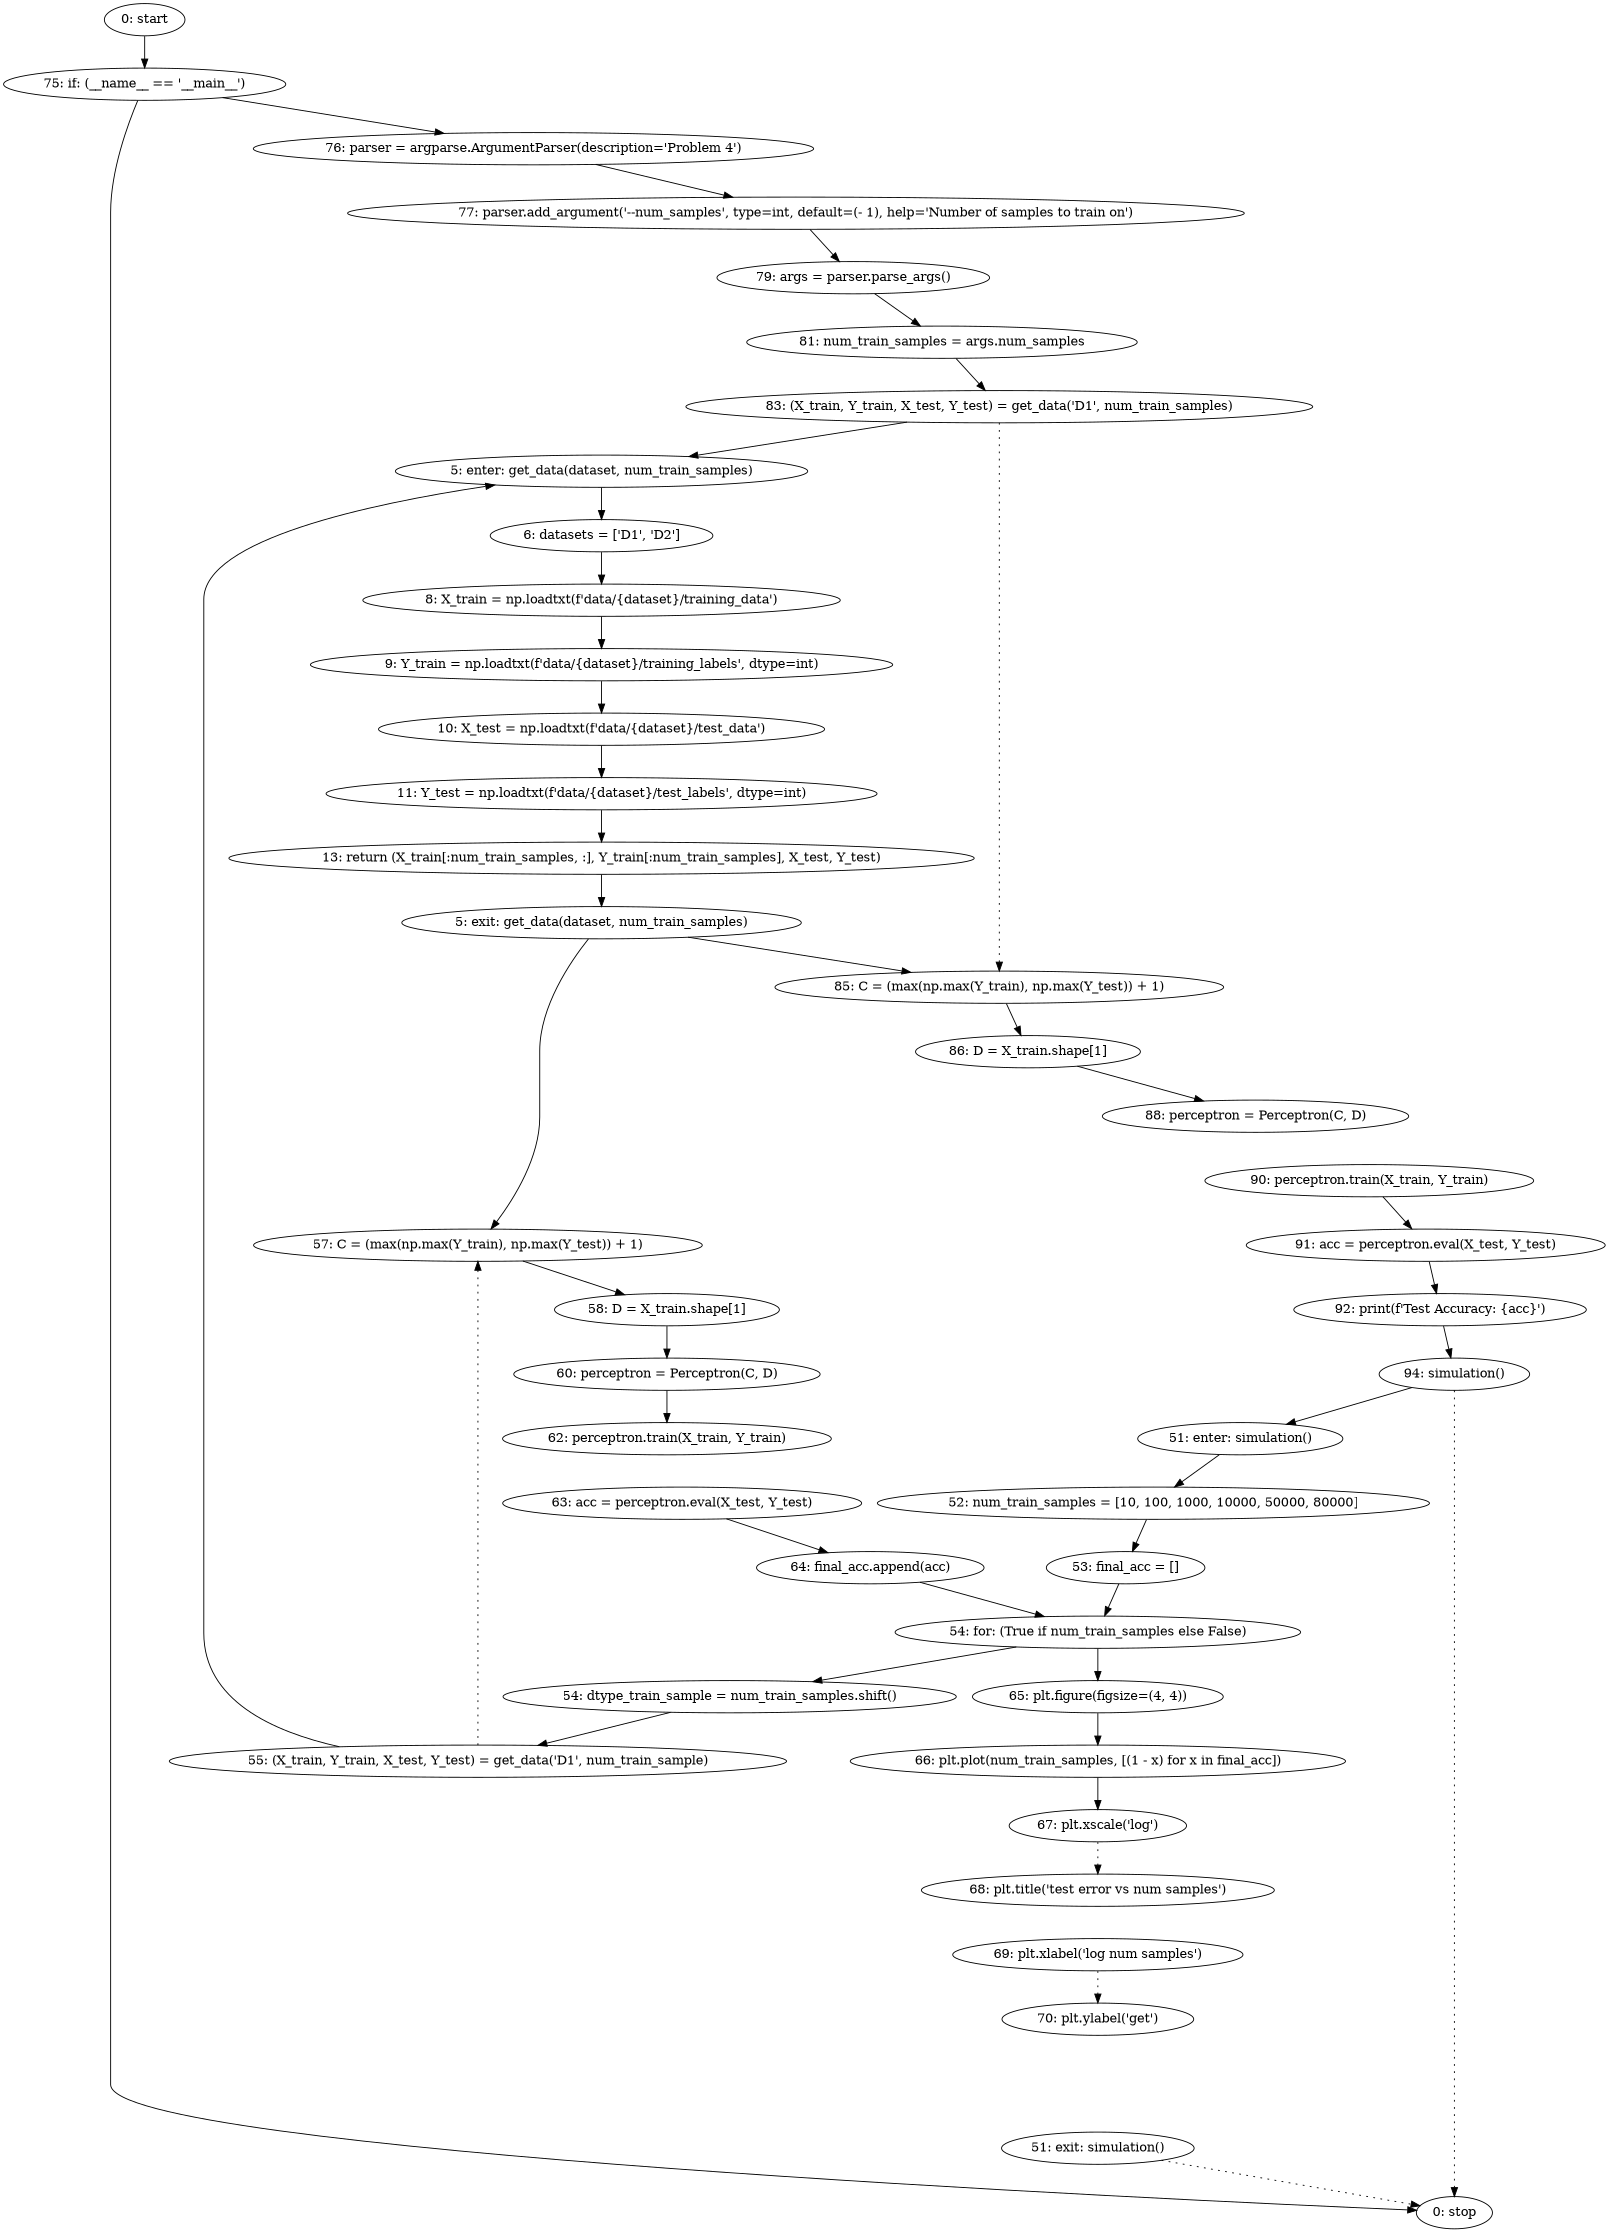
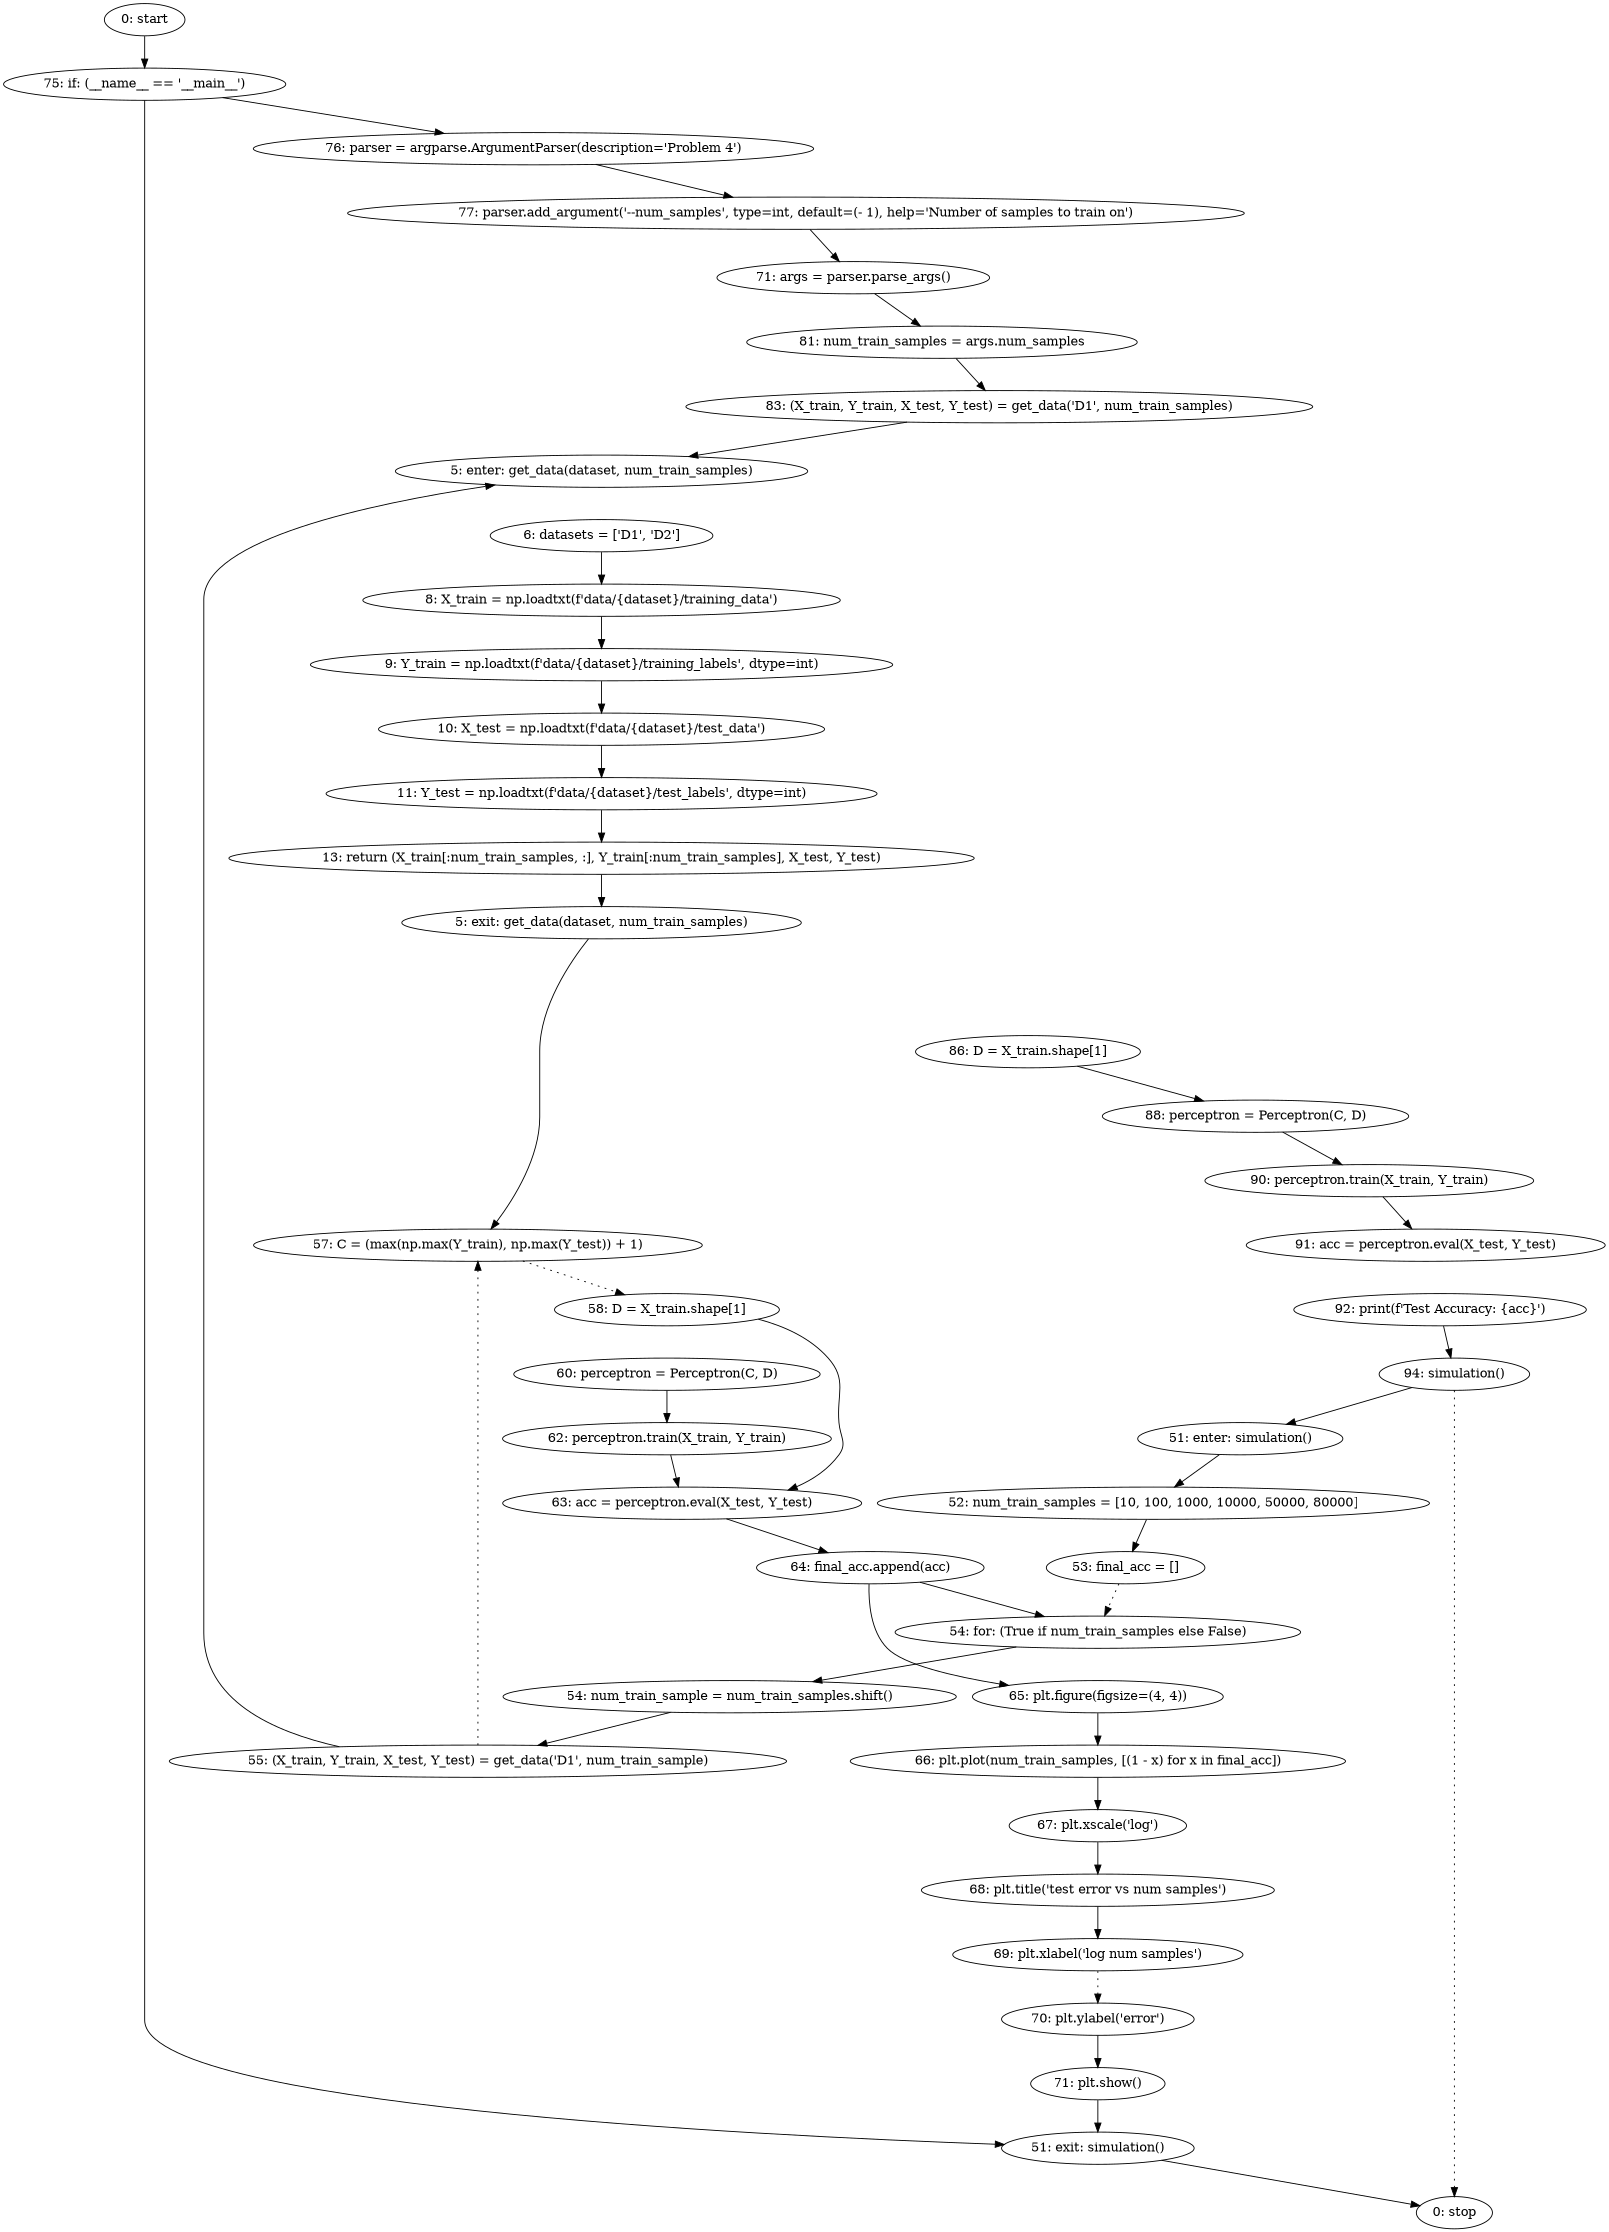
(853, 278) -> (853, 278)
(602, 499) -> none
(999, 987) -> none
none -> (1308, 1146)
(1432, 1273) -> none
(569, 1276) -> (569, 1276)
(667, 1338) -> (840, 1392)
none -> (674, 1467)
(1114, 1596) -> (1114, 1596)
(1098, 1660) -> (905, 1659)
(730, 1697) -> (730, 1697)
(111, 1745) -> (145, 1496)
(1098, 1854) -> (1098, 1854)
none -> (1098, 1918)
(1098, 2019) -> (1098, 2019)
none -> (1098, 2084)
(1286, 2182) -> (1286, 2182)
